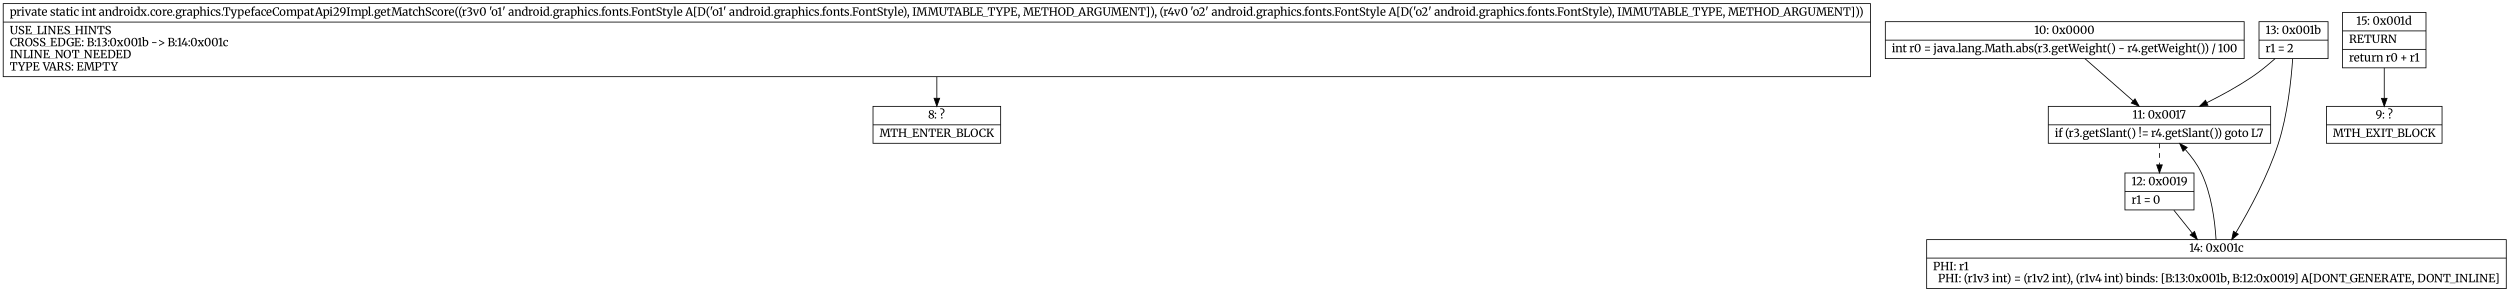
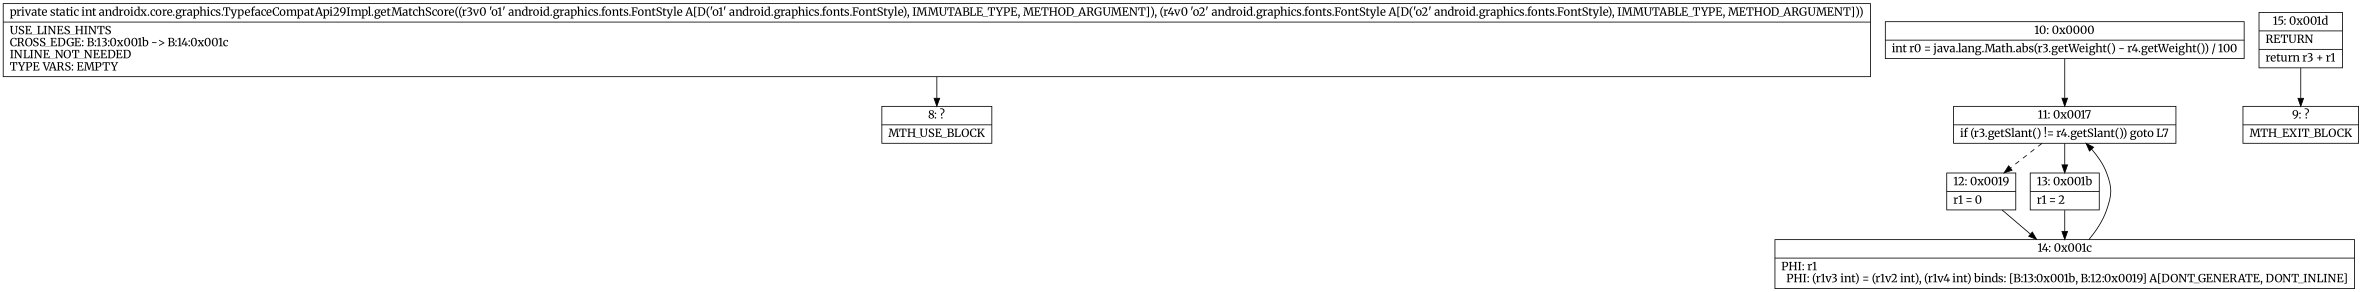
(2384, 58) -> (2301, 58)
(2243, 83) -> (2065, 154)
(937, 134) -> (937, 134)
